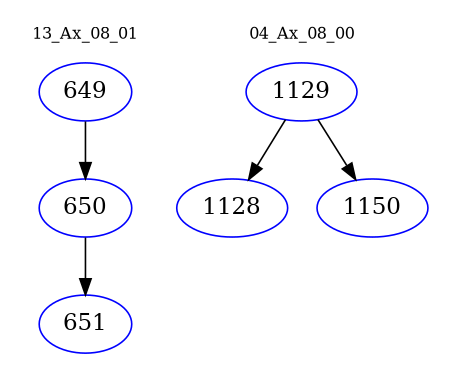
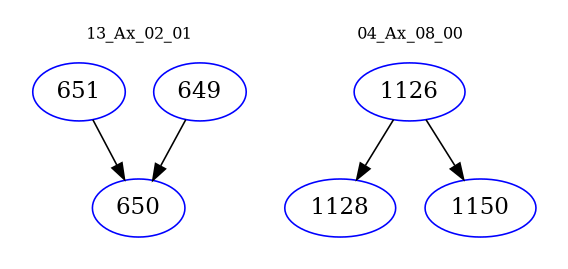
(85, 35) -> (139, 35)
(302, 92) -> (410, 92)
(85, 258) -> (105, 142)
